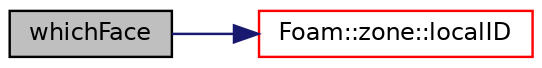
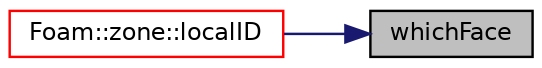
(203, 34) -> (315, 34)
